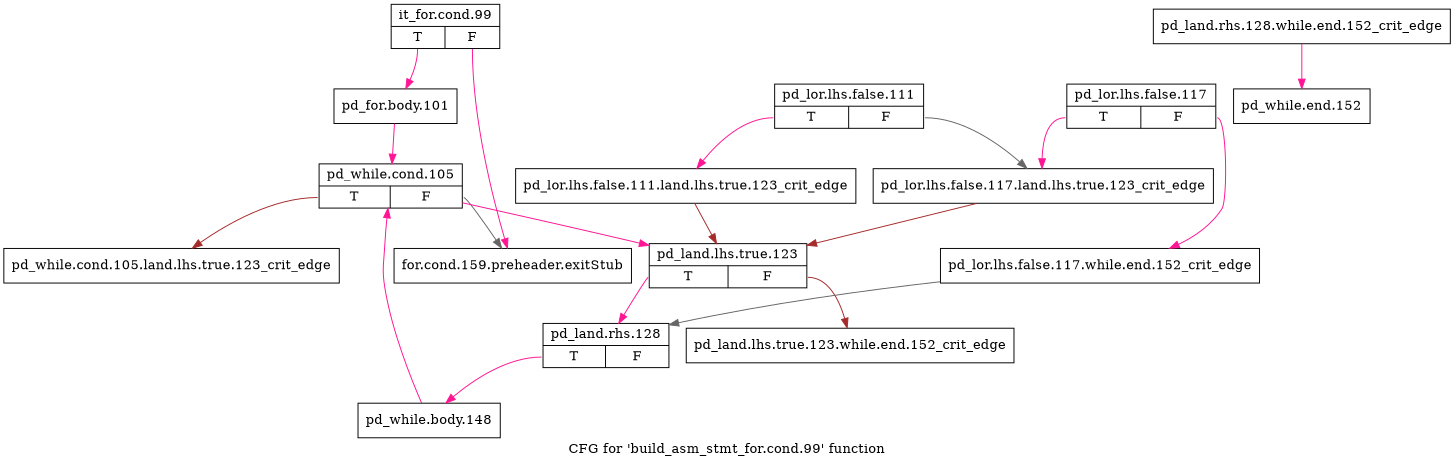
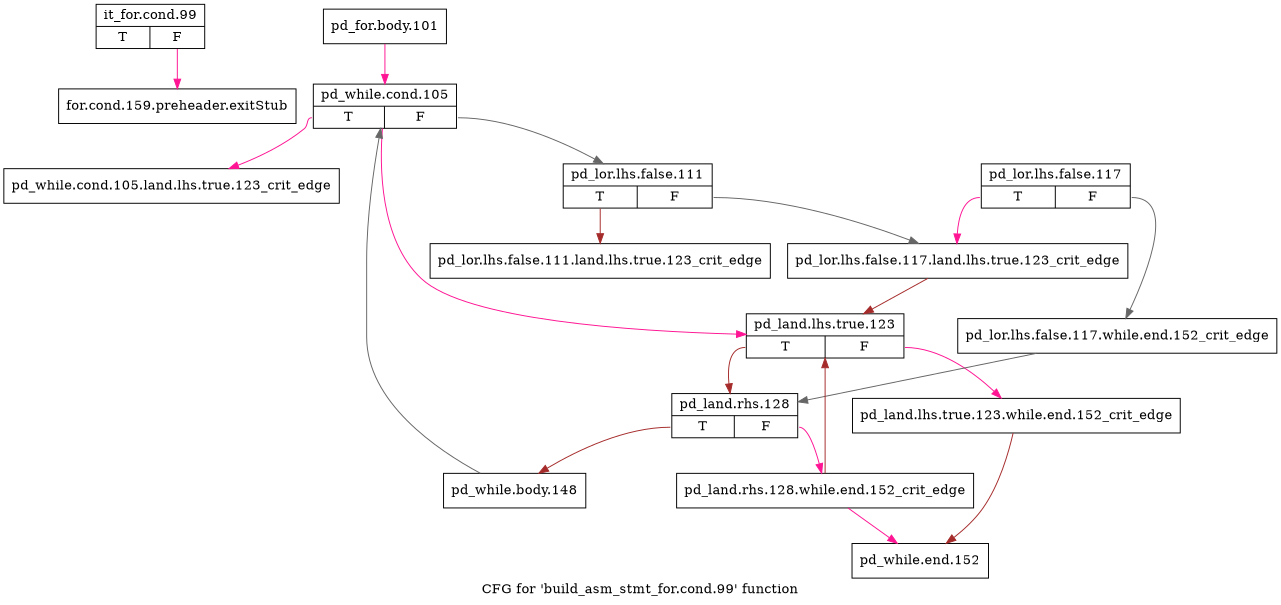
(415, 65) -> none
(734, 132) -> (600, 221)
(1225, 191) -> (1152, 248)
(256, 212) -> (279, 146)
(481, 218) -> (529, 130)
(703, 219) -> (825, 421)
(831, 289) -> (953, 361)
(636, 296) -> (730, 361)
(390, 313) -> (367, 330)
(494, 370) -> (606, 440)
none -> (812, 443)
none -> (993, 491)
